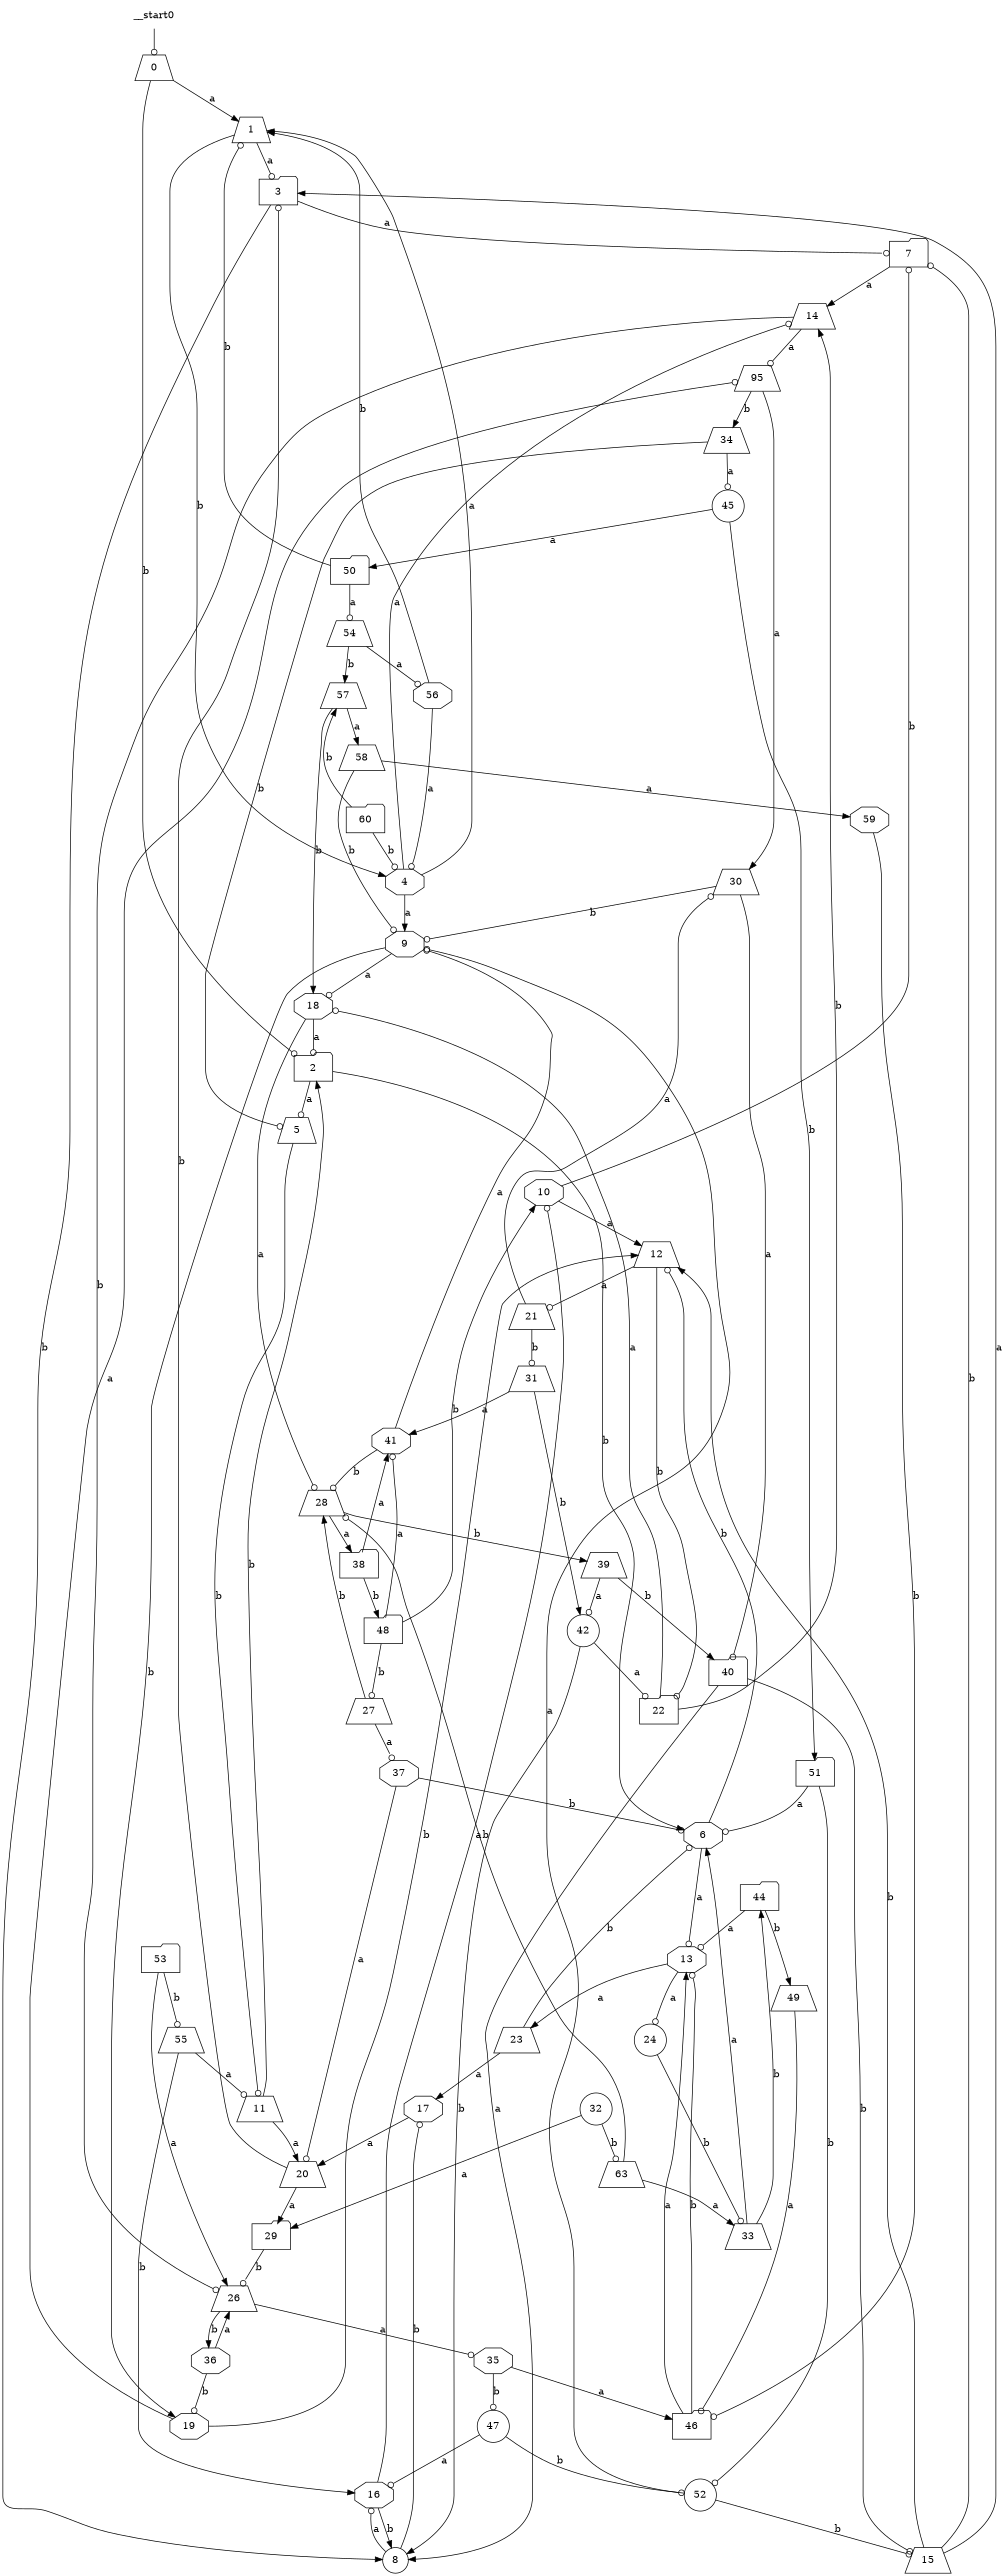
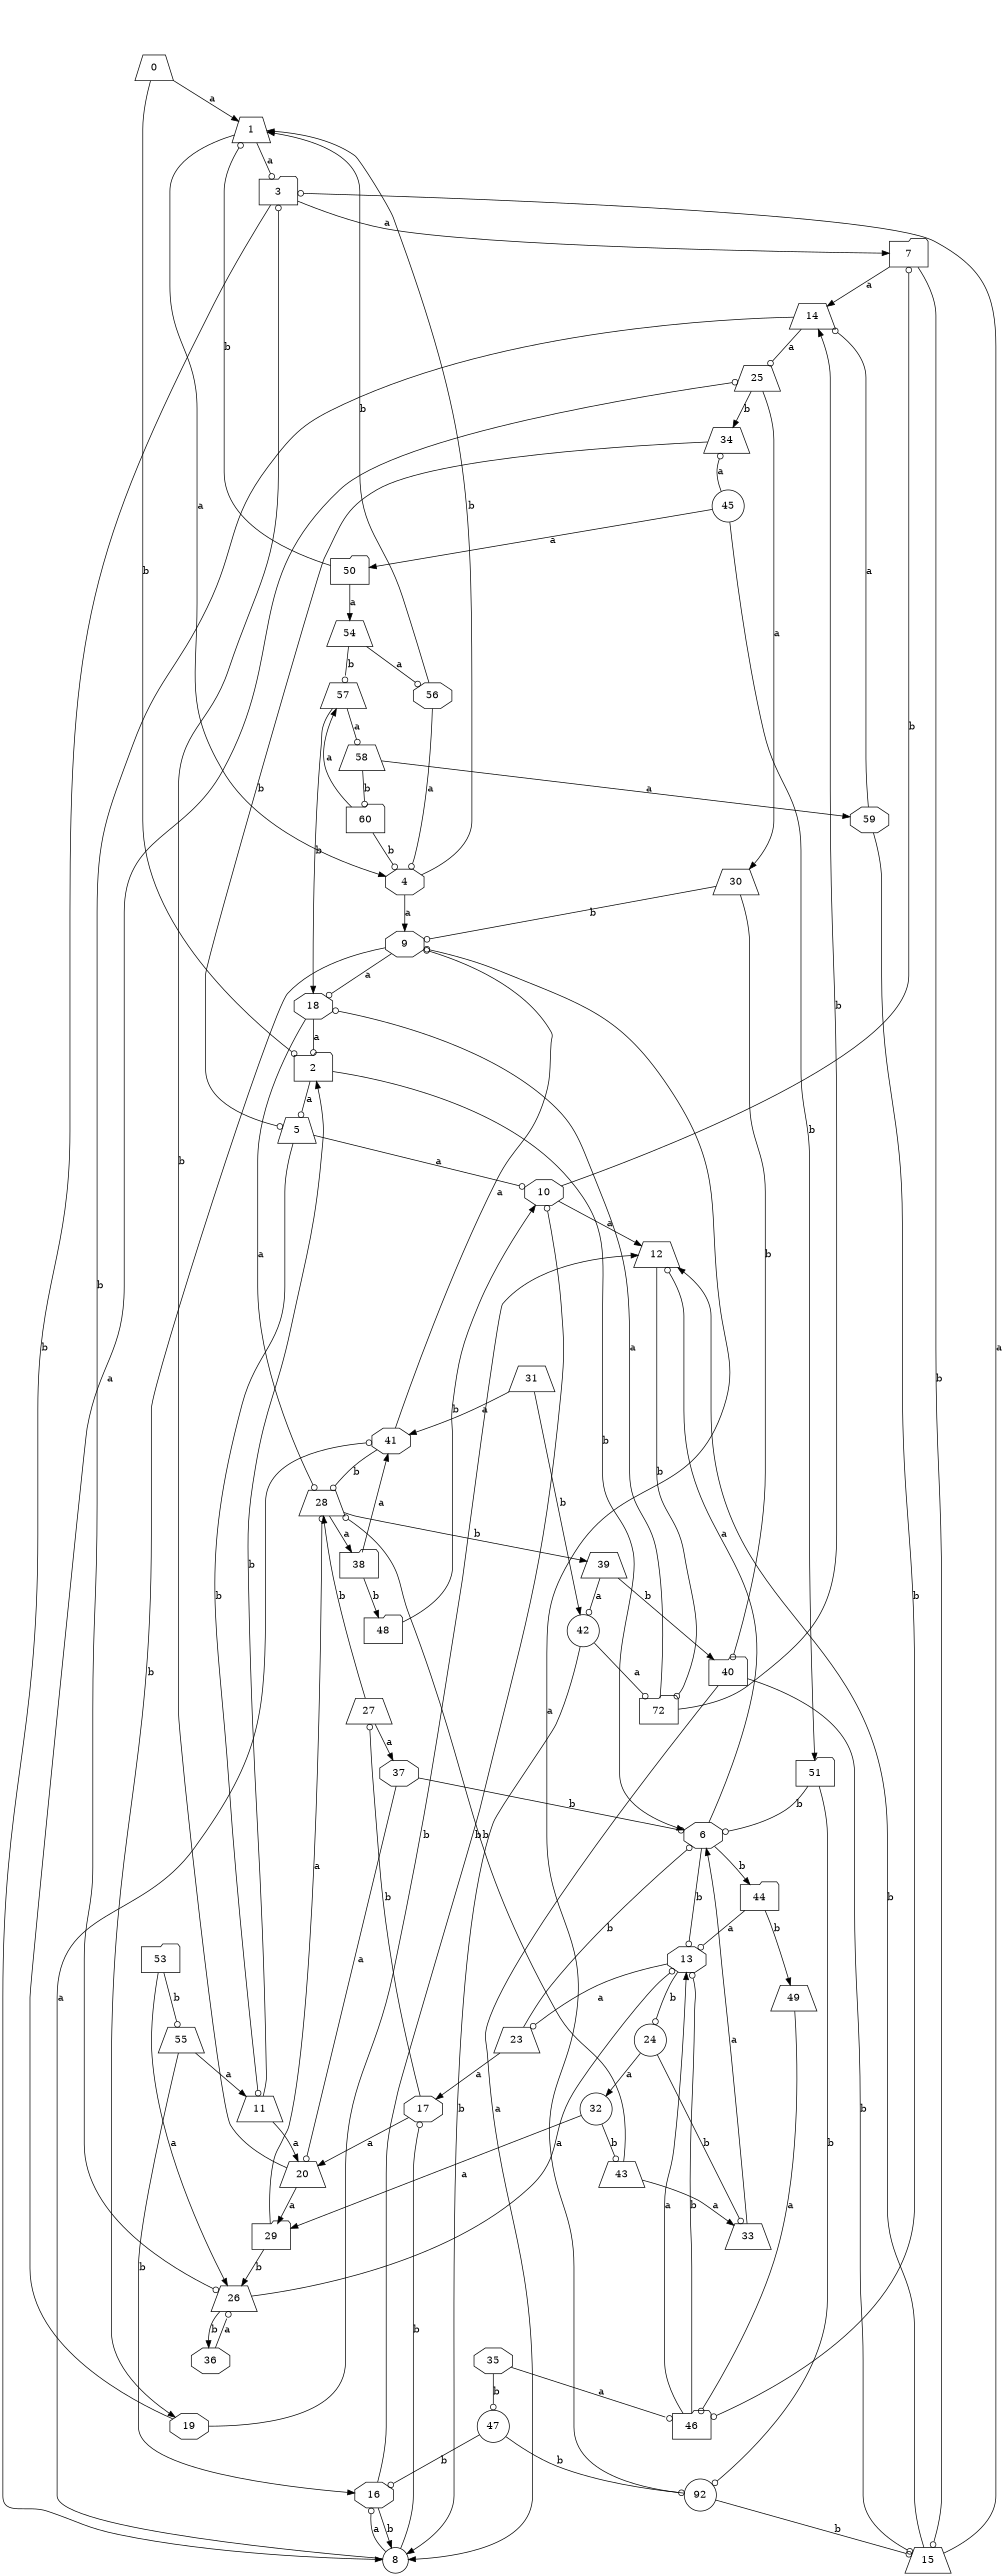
(154, 16) -> none
(587, 245) -> (587, 245)
(757, 378) -> (757, 378)
(727, 469) -> (717, 475)
(201, 506) -> (201, 506)
(472, 506) -> (472, 506)
(459, 512) -> (866, 565)
(350, 600) -> (350, 600)
(347, 661) -> (347, 661)
(352, 724) -> (352, 724)
(329, 758) -> (329, 758)
(347, 853) -> (364, 786)
(996, 1080) -> (996, 1080)
none -> (416, 1160)
(769, 1255) -> (769, 1255)
(532, 1317) -> none
(969, 1404) -> (936, 1403)
(724, 1534) -> (724, 1534)
(396, 1539) -> (57, 2064)
(377, 1668) -> (385, 1915)
(659, 1711) -> (659, 1711)
(382, 1739) -> (382, 1739)
(800, 1804) -> (800, 1804)
(479, 1835) -> (479, 1835)
none -> (313, 1875)
(700, 1898) -> (700, 1898)
(597, 1985) -> (597, 1985)
(673, 1998) -> (673, 1998)
(215, 2070) -> (215, 2070)
none -> (626, 2072)
(773, 2072) -> (731, 1862)
(622, 2175) -> (622, 2175)
(255, 2265) -> (255, 2265)
(361, 2329) -> (502, 2209)
(221, 2333) -> (221, 2333)
(201, 2391) -> none
(588, 2392) -> (588, 2392)
(444, 2461) -> (444, 2461)
(700, 2495) -> (700, 2495)
